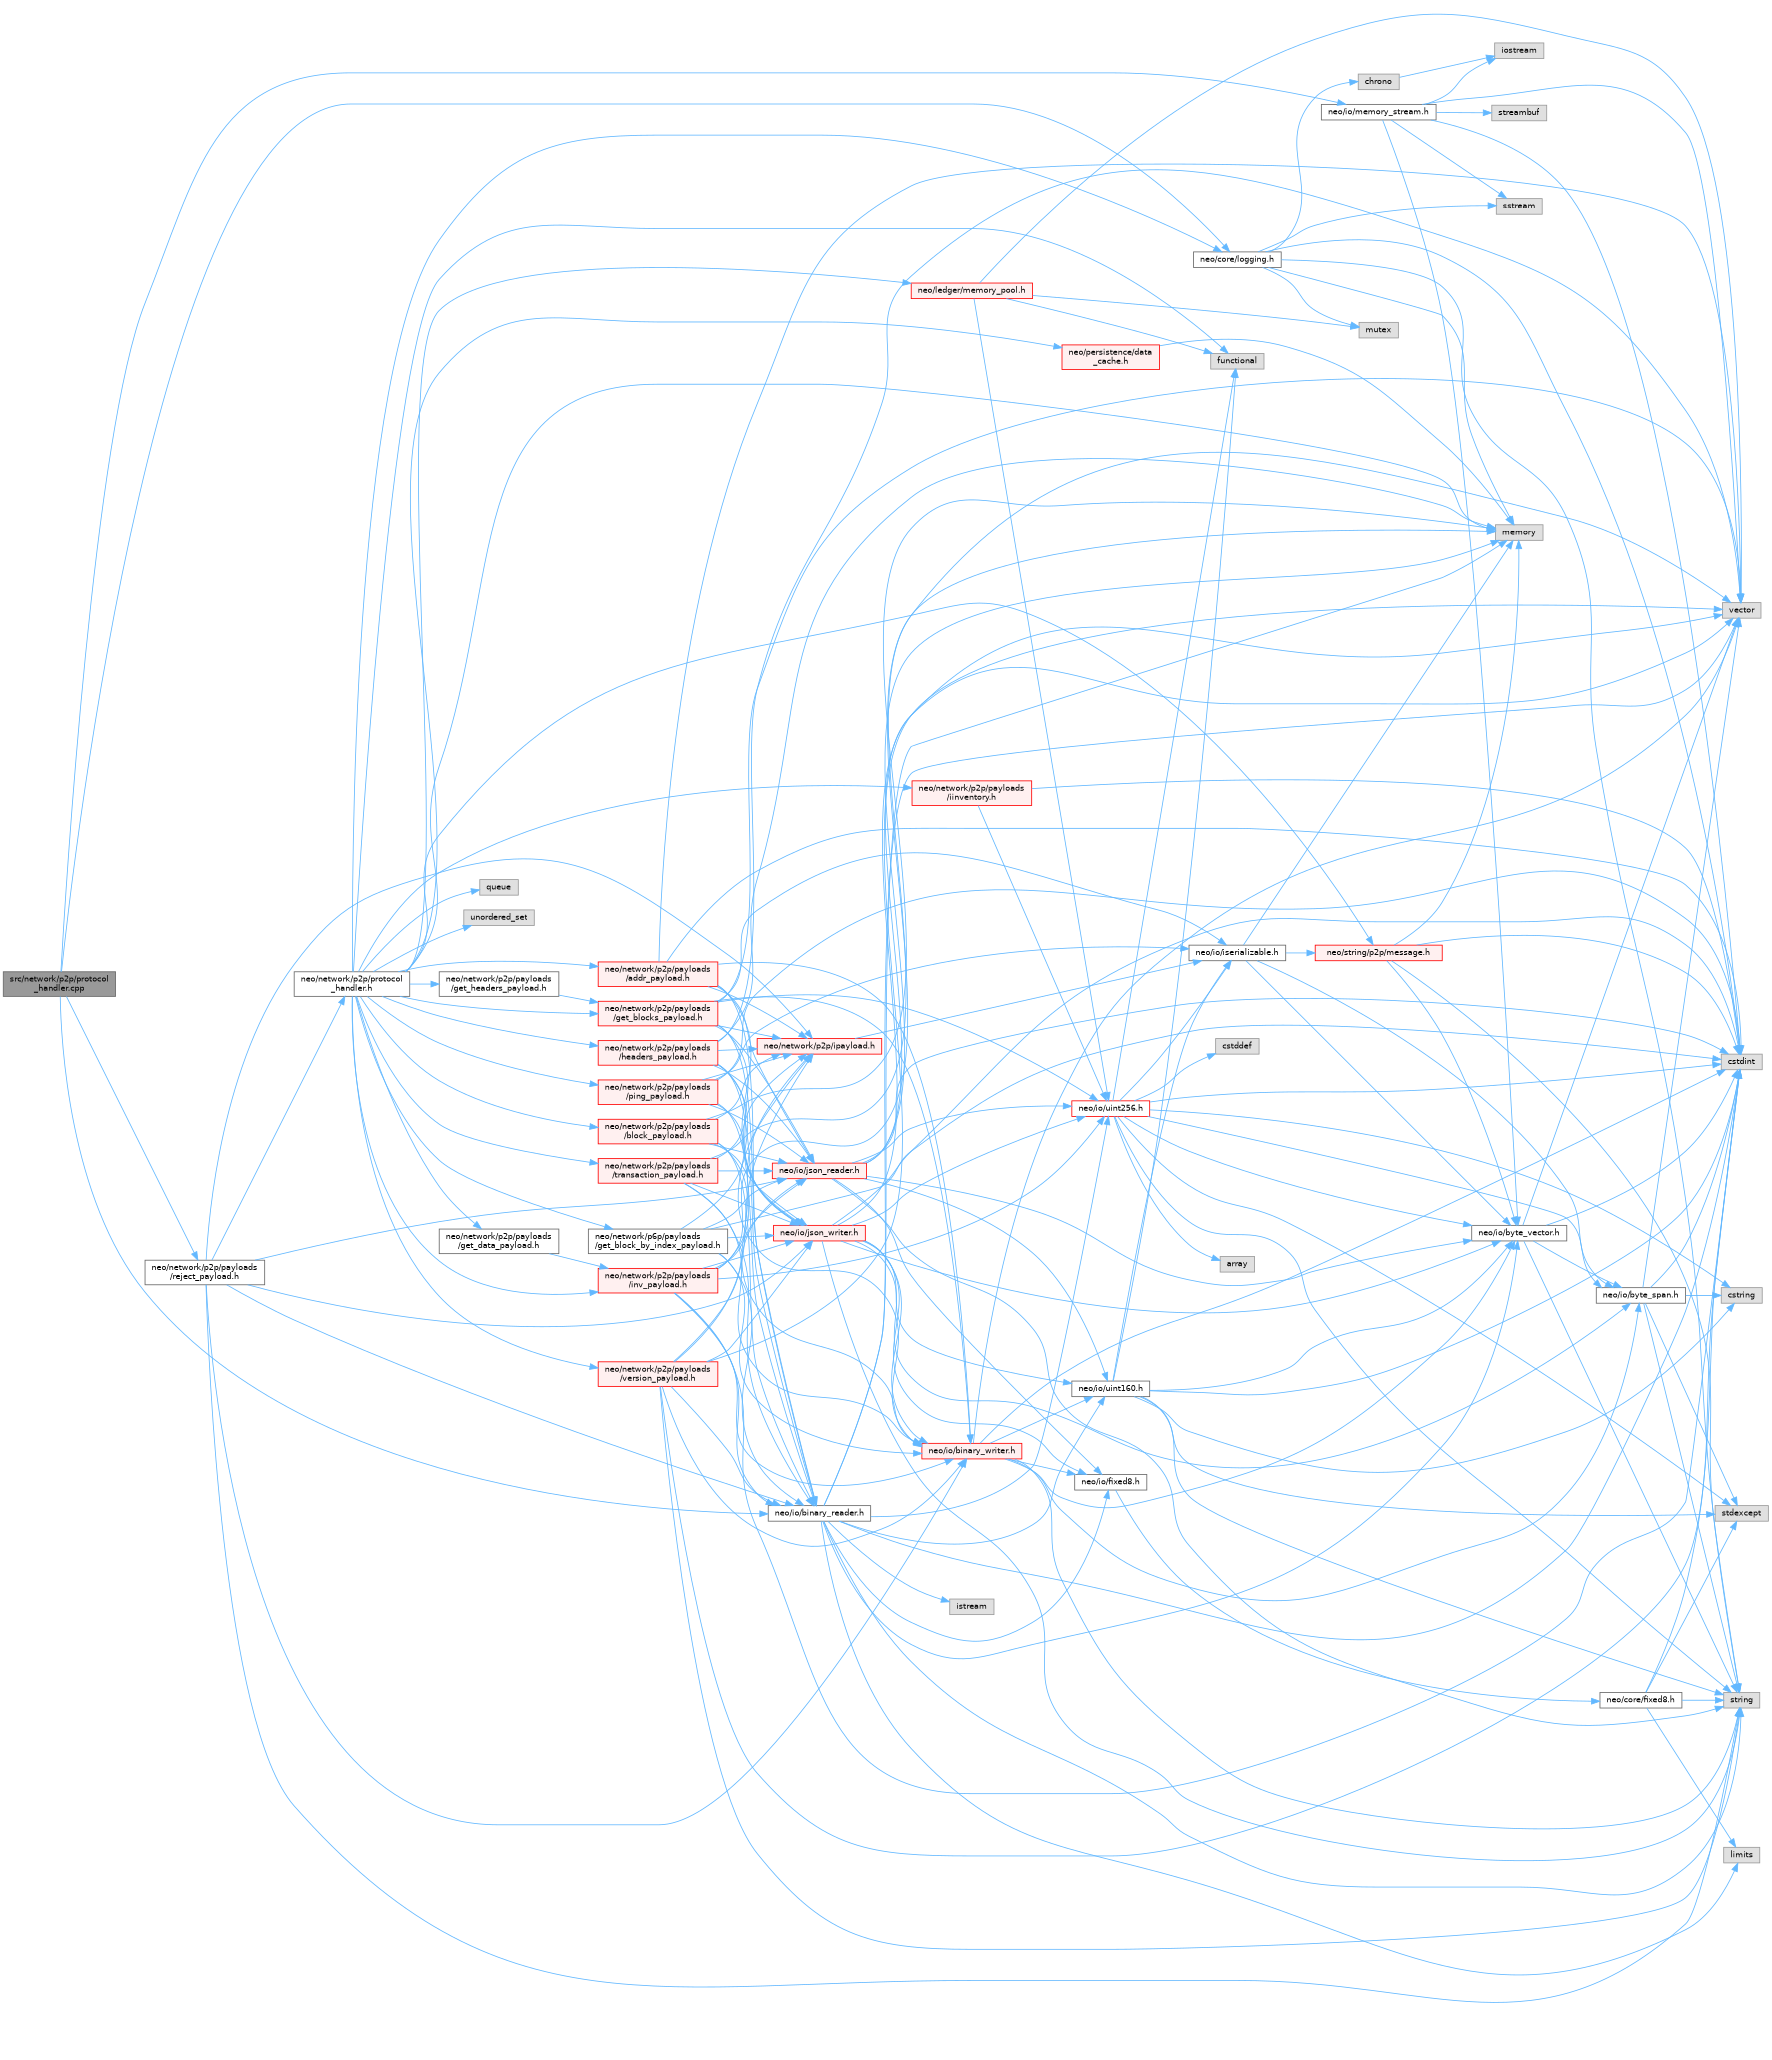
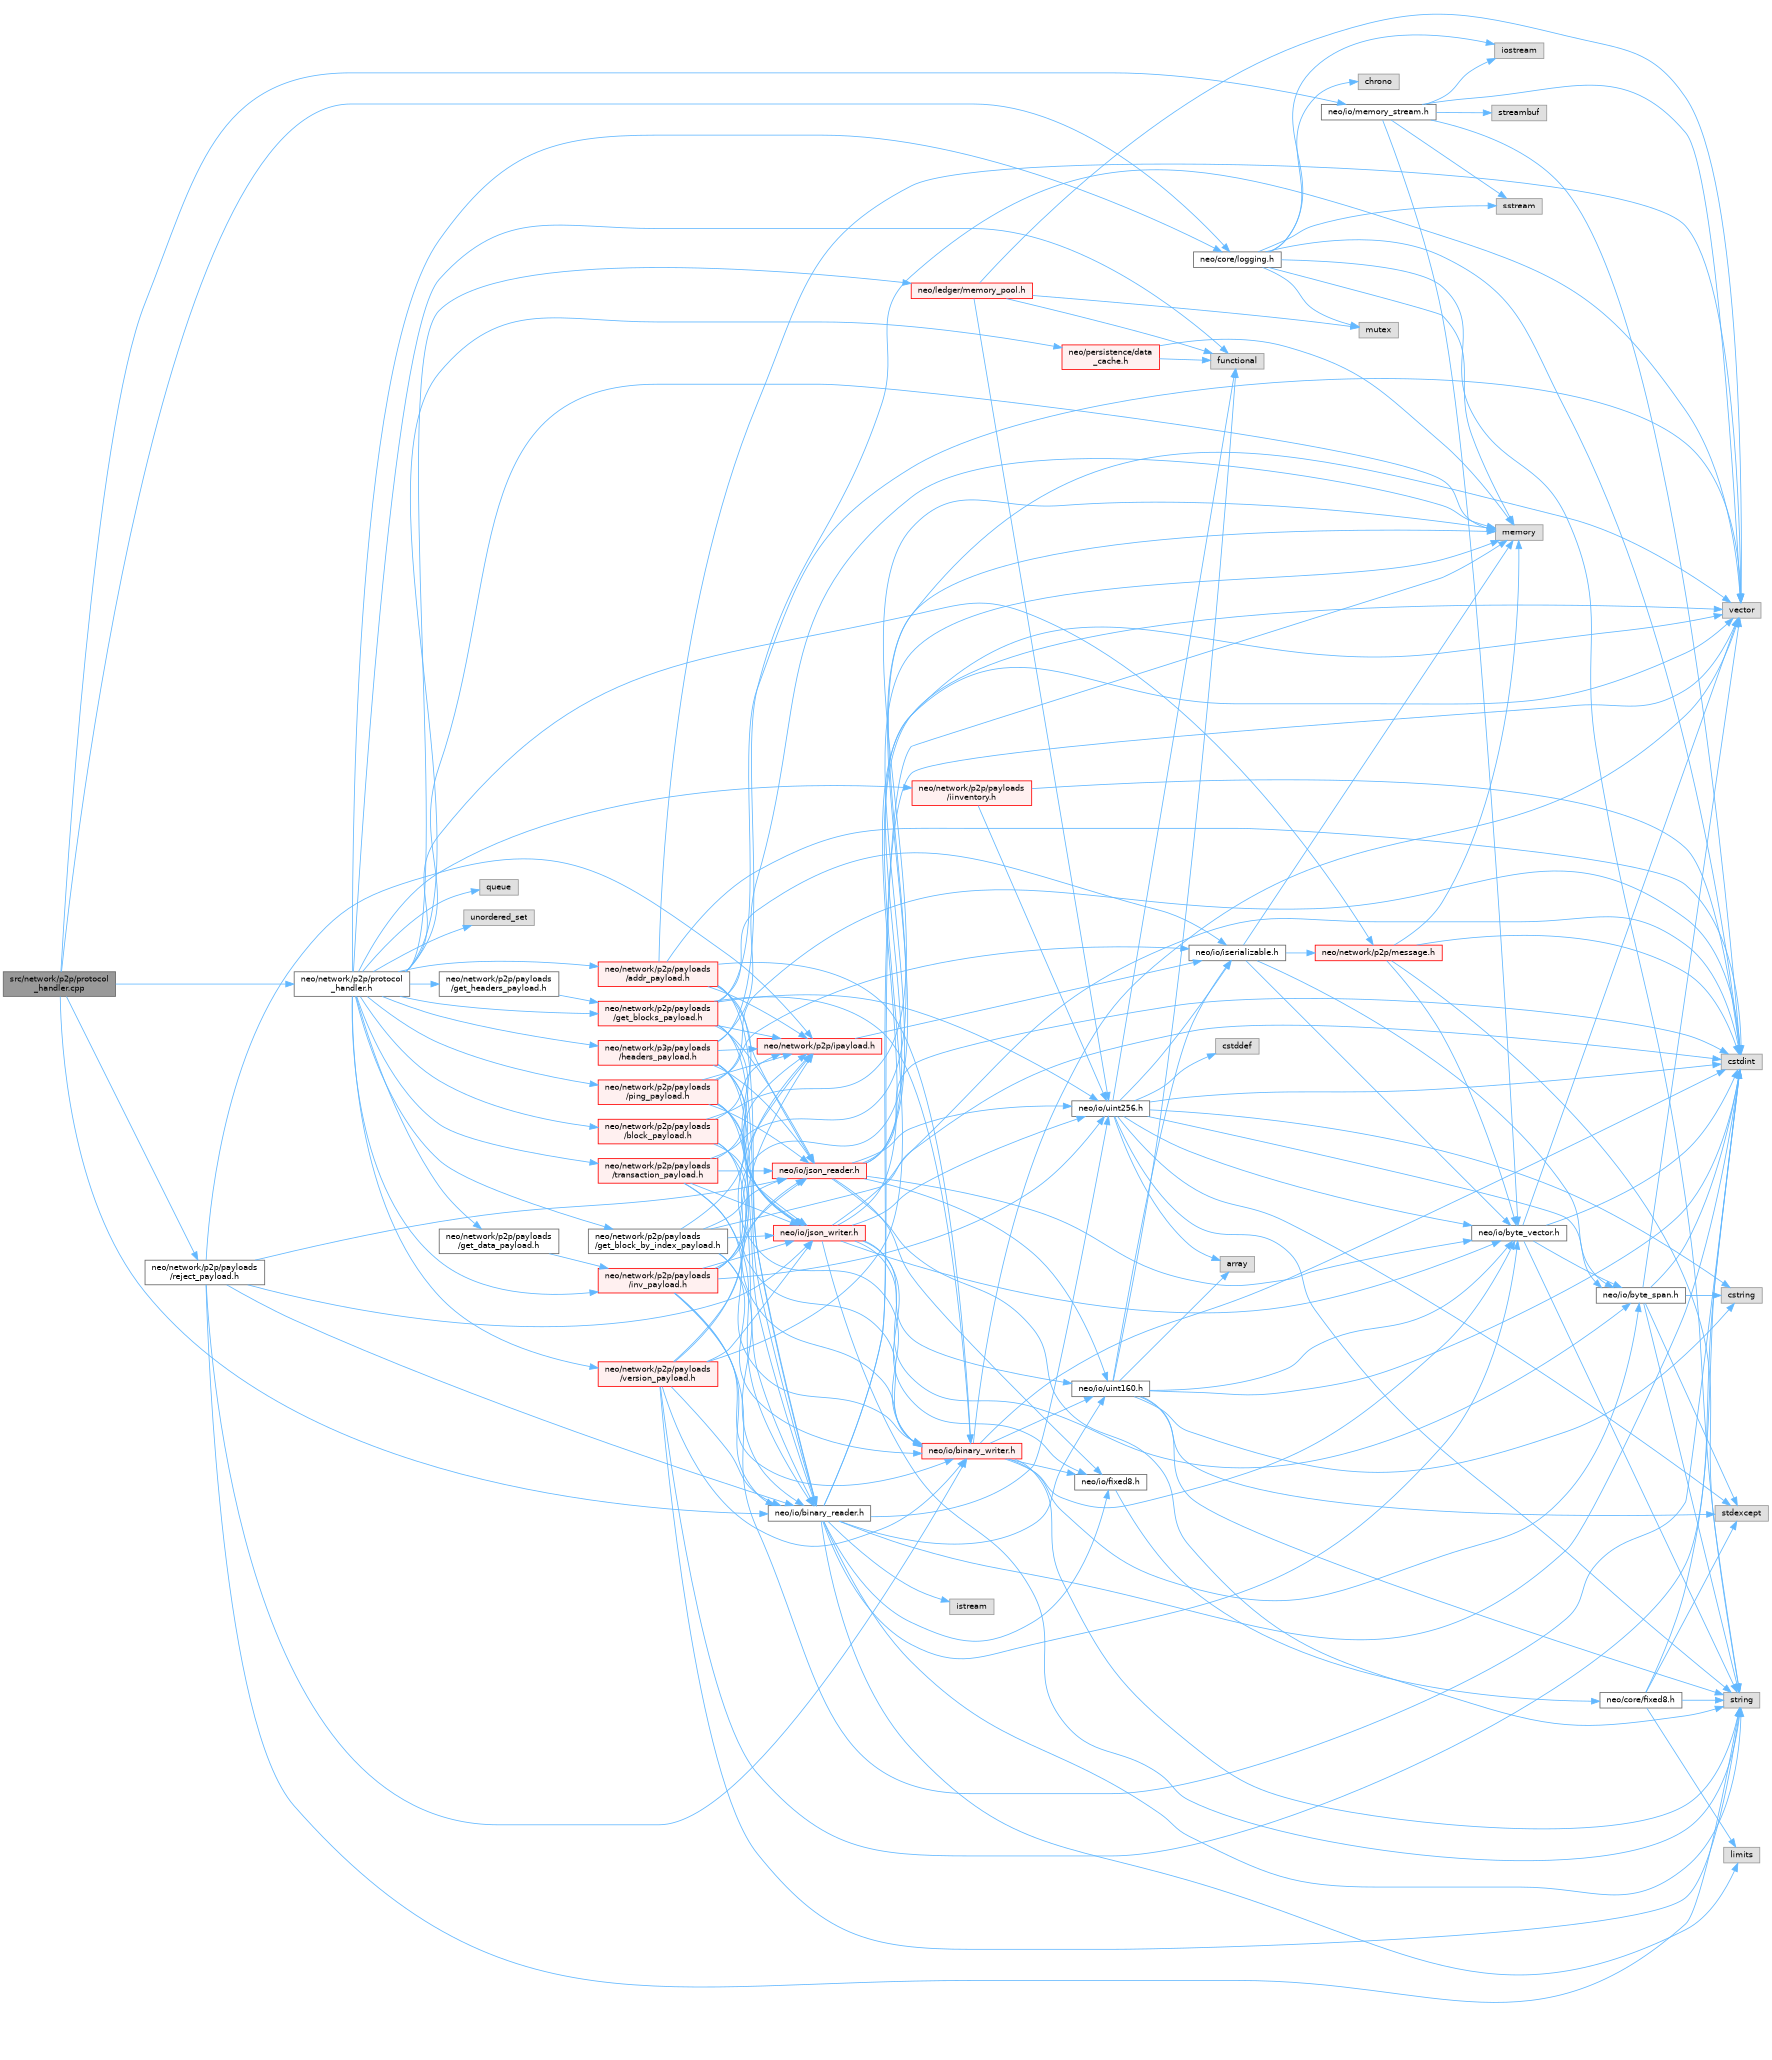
(1443, 68) -> (1308, 77)
none -> (1181, 359)
(1379, 953) -> (1379, 953)
(658, 1053) -> (658, 1053)
(1111, 1109) -> (1111, 1109)
(277, 1132) -> (201, 984)
(744, 1152) -> none
(658, 1241) -> (658, 1241)
none -> (1171, 1330)
(897, 1338) -> (787, 1298)
